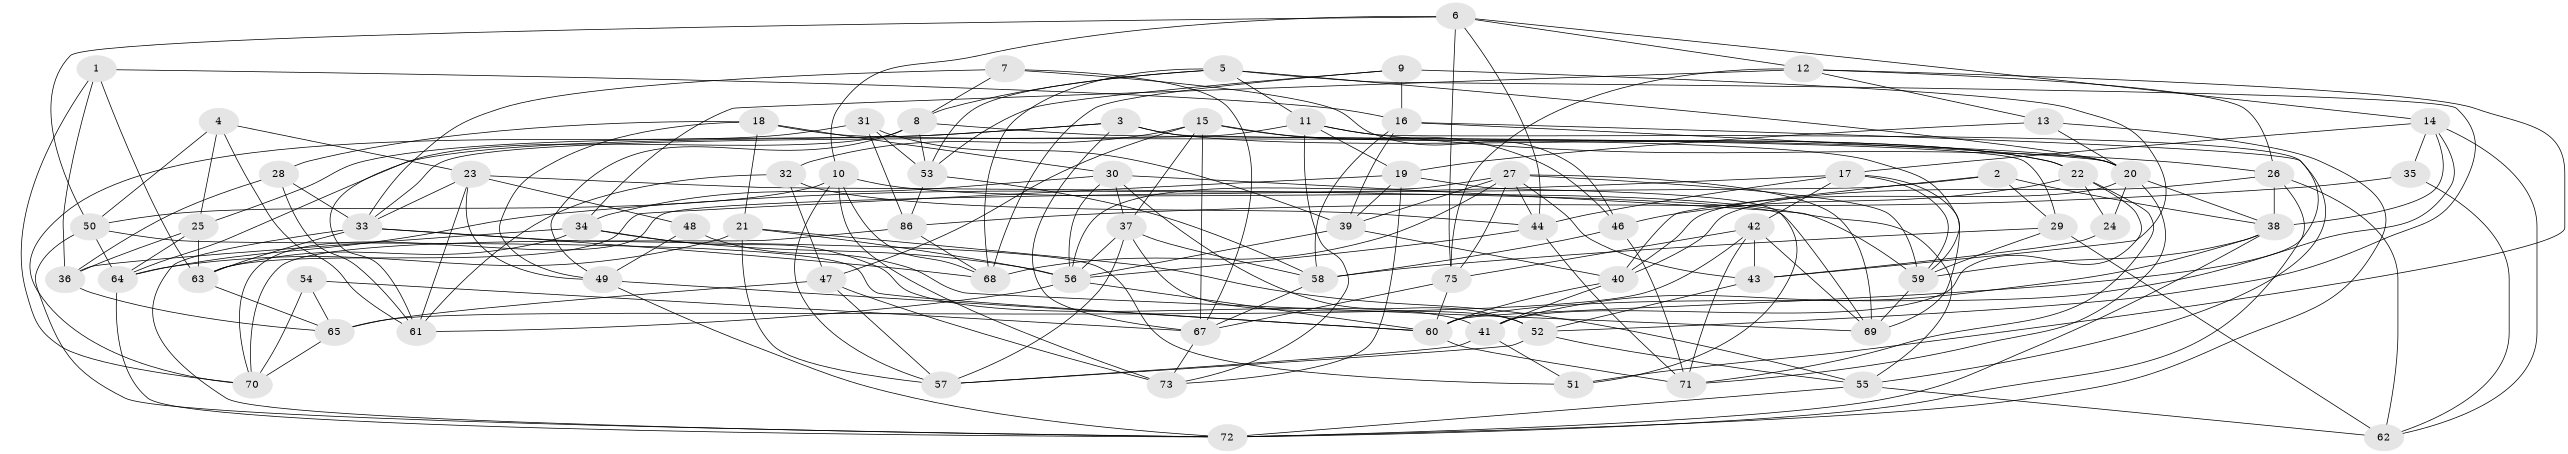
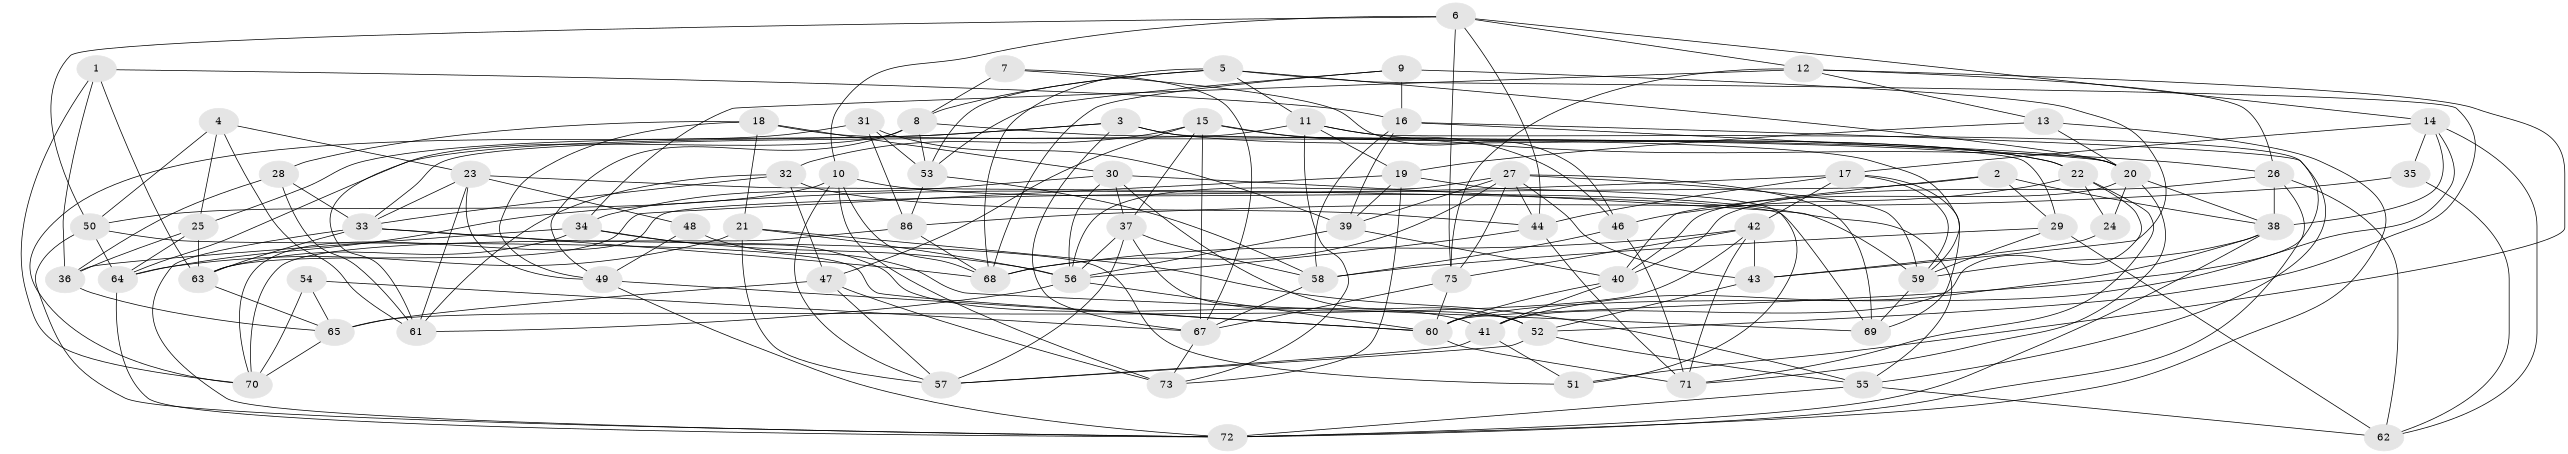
(656, 85) -> (555, 201)
(1813, 279) -> (1426, 248)
